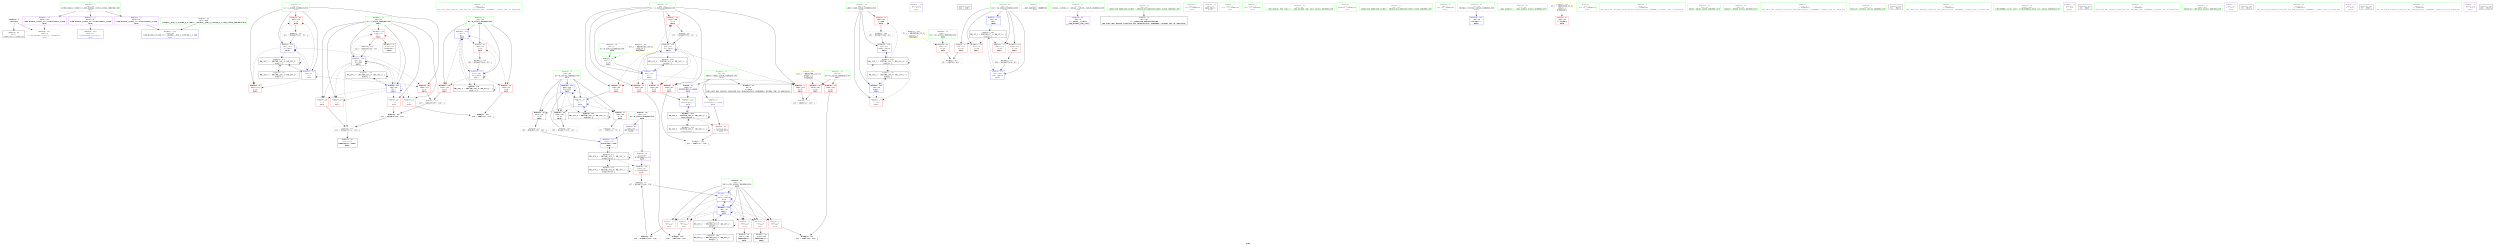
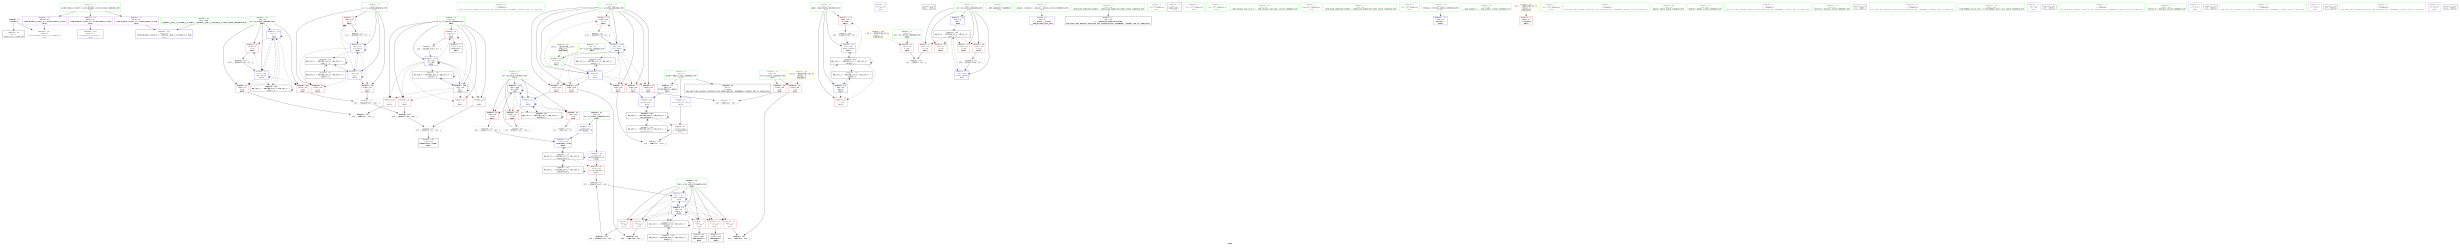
none -> (644, 43)
(345, 92) -> (405, 74)
